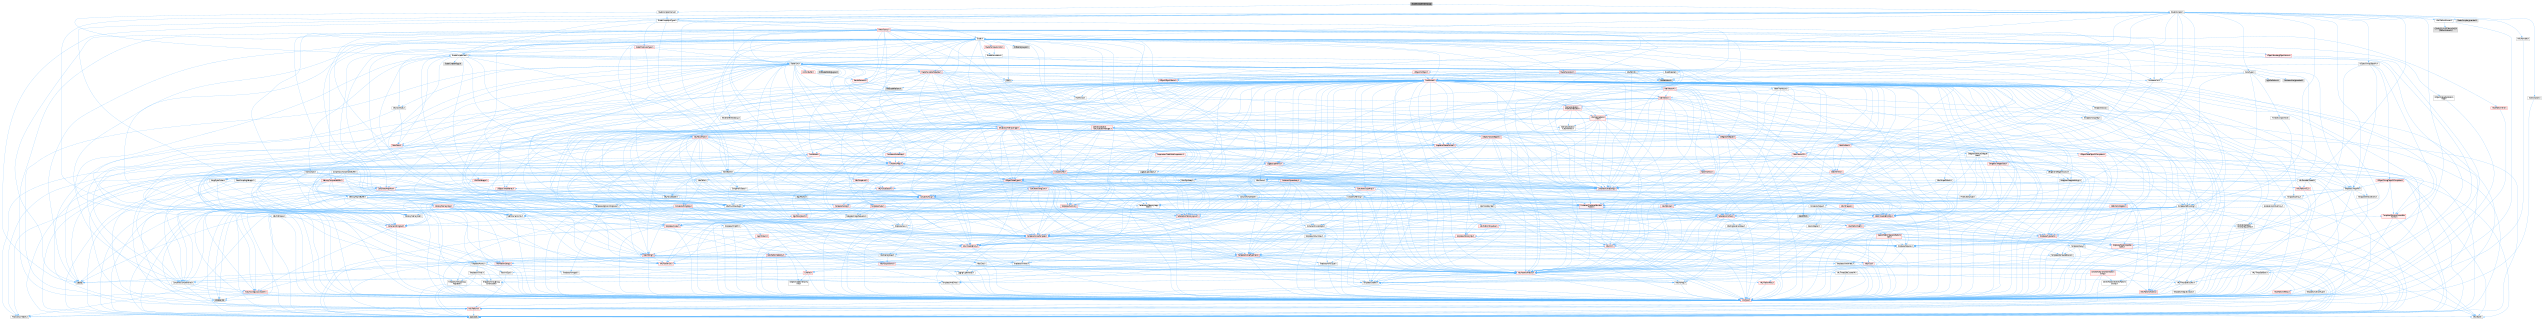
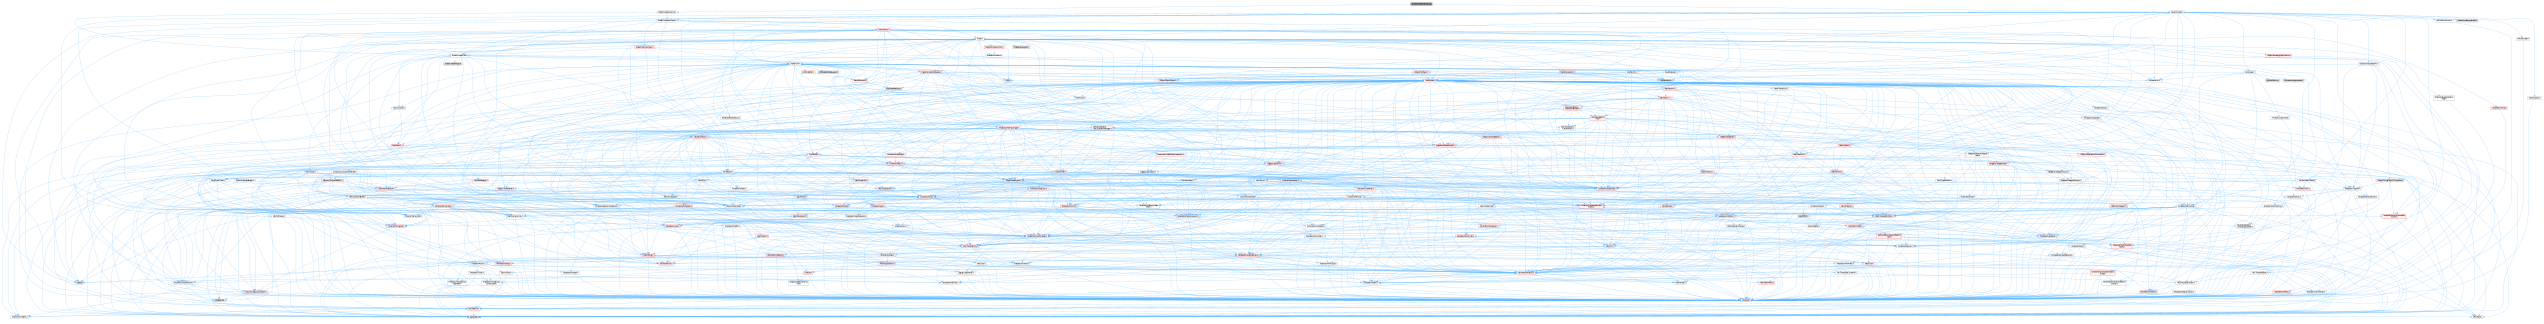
(2446, 30) -> none
(835, 116) -> (929, 114)
